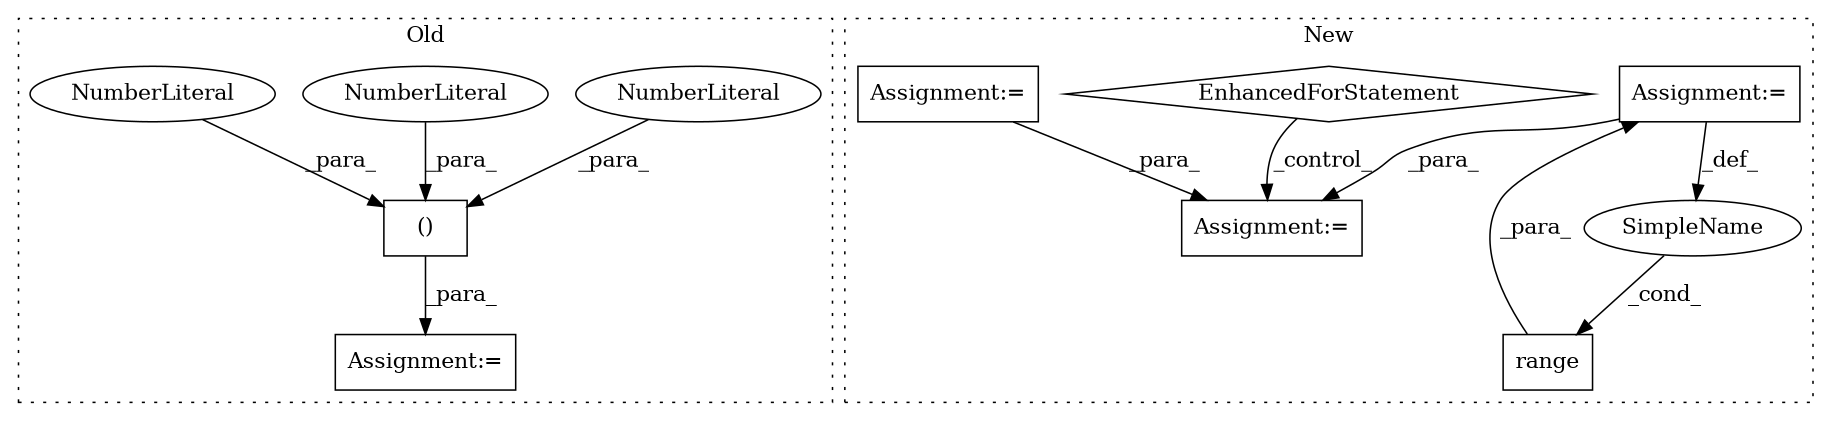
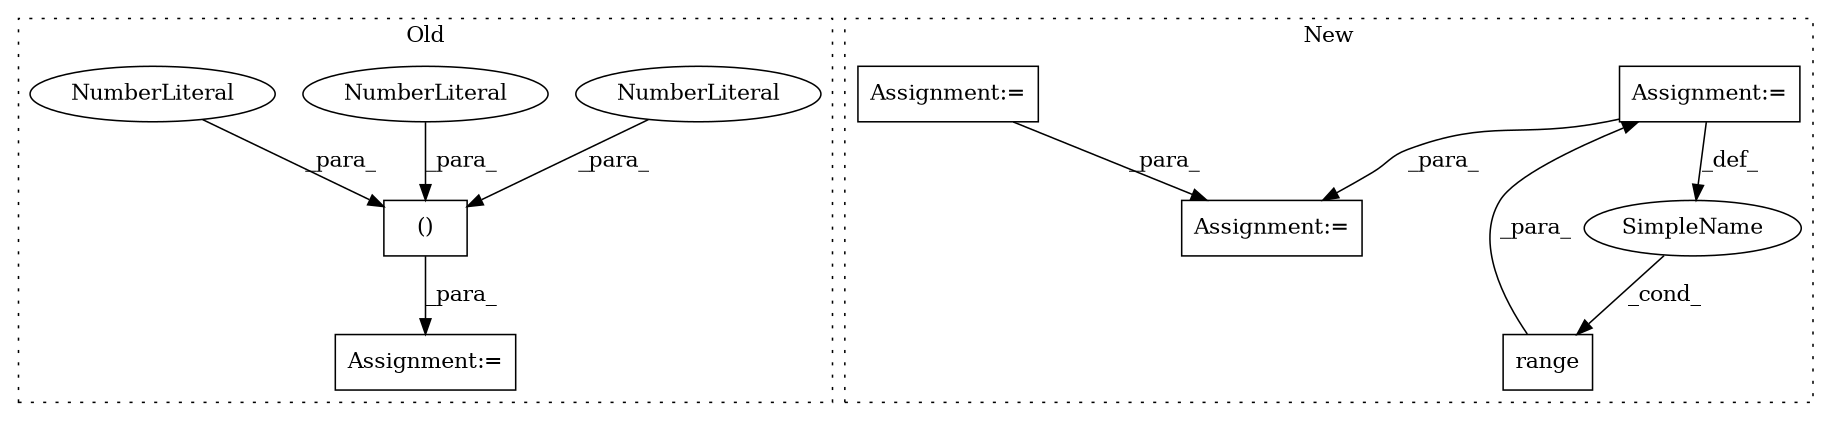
(1329, 94) -> none
